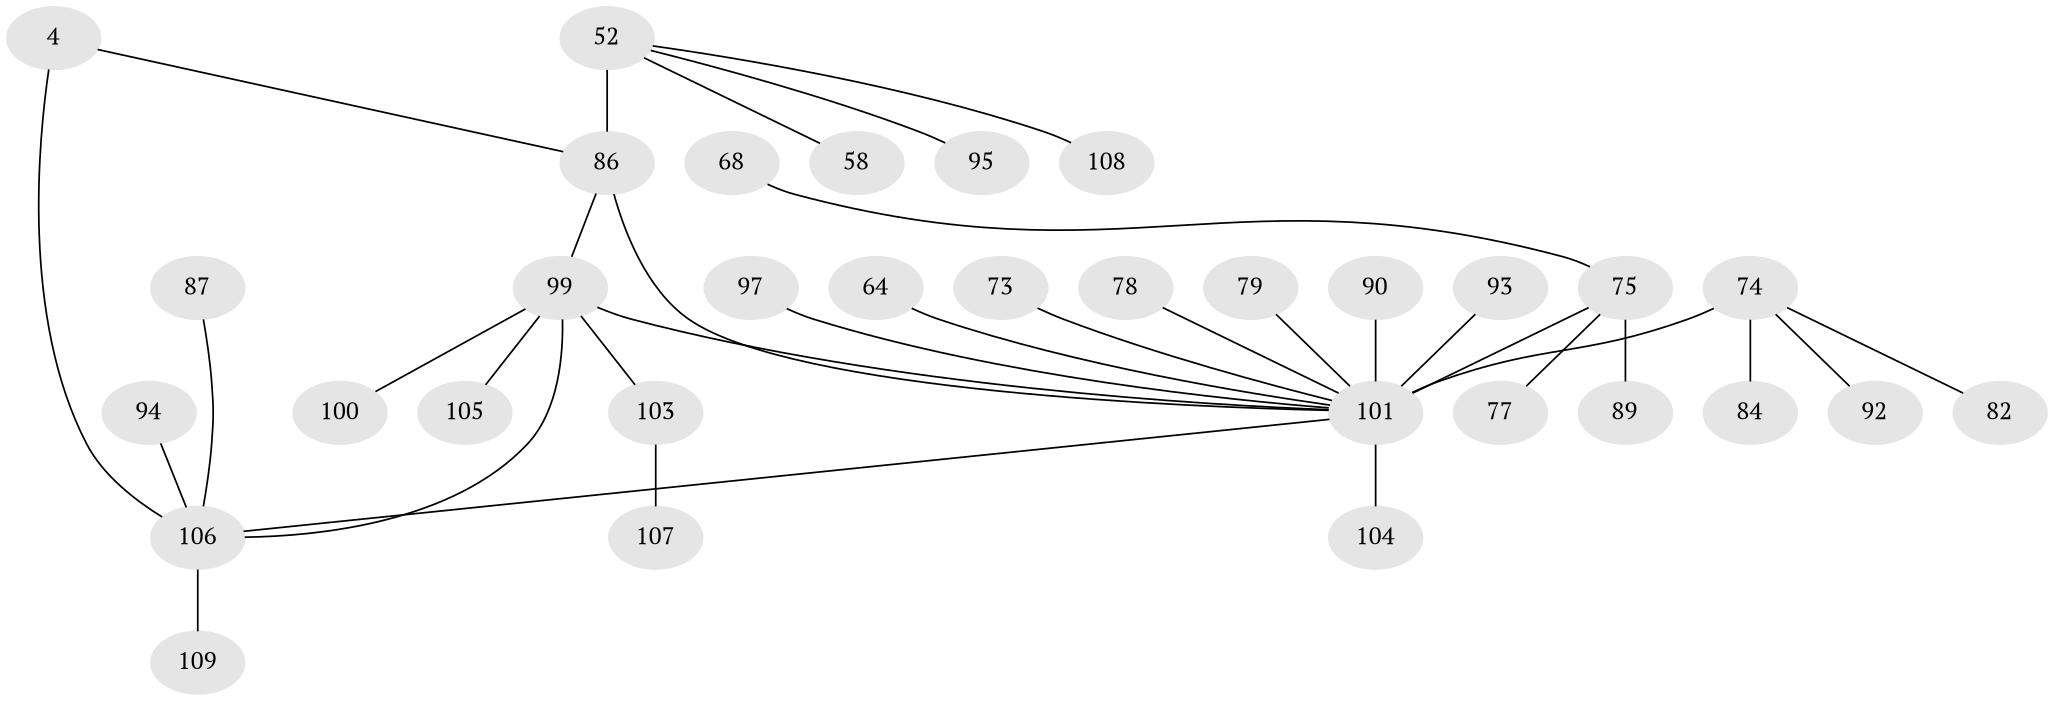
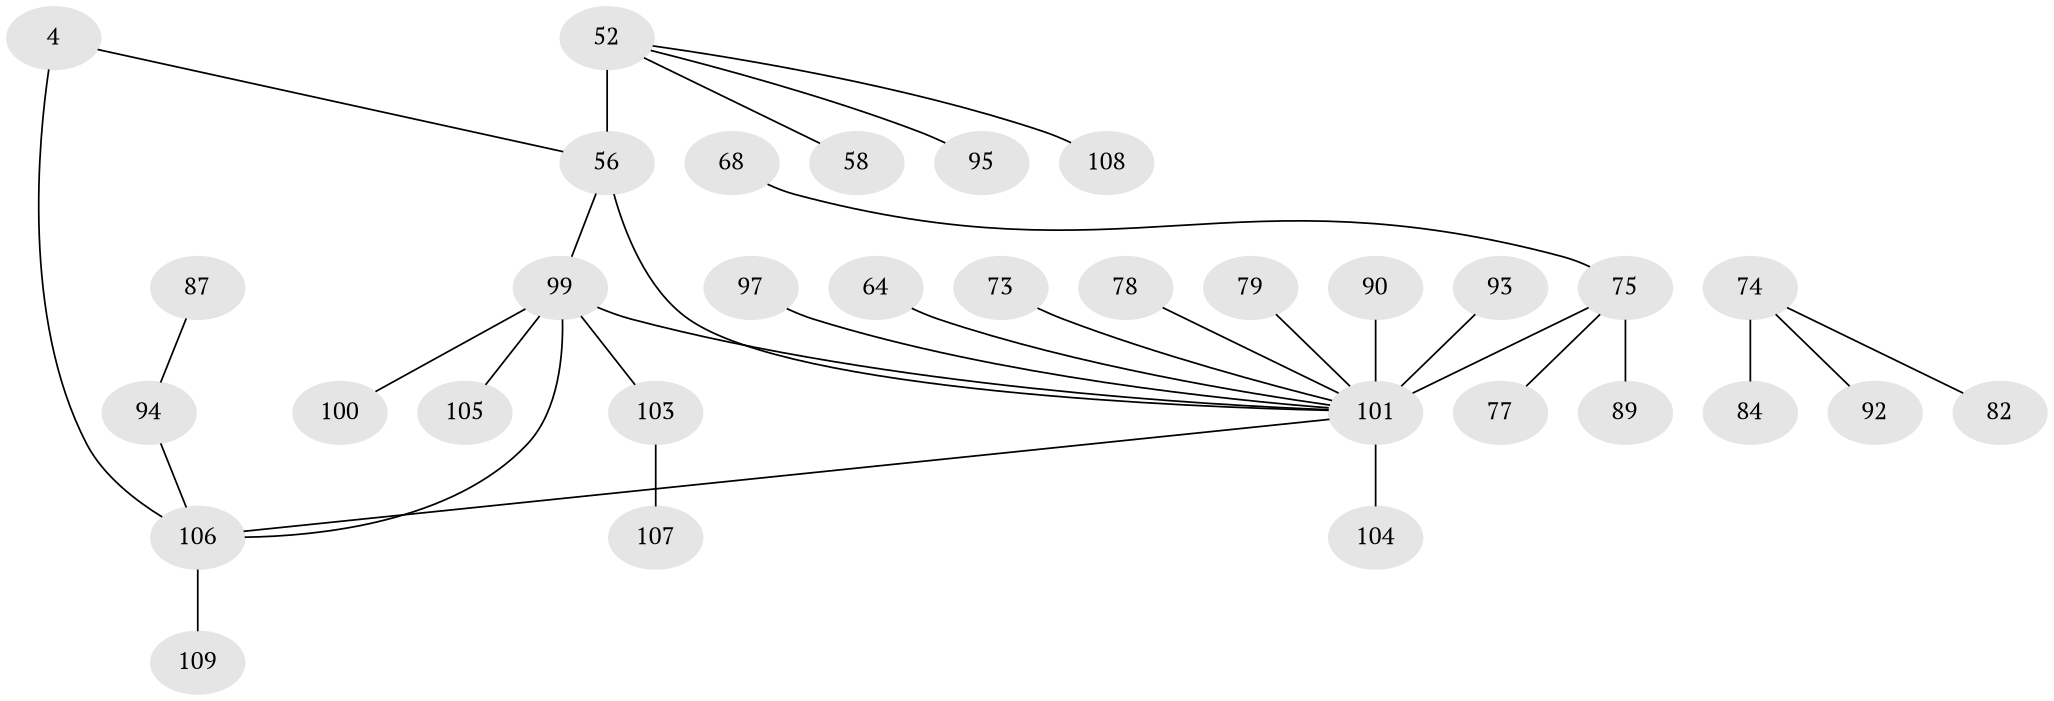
(607, 163) -> (607, 163)
(1586, 346) -> none
(213, 413) -> (173, 351)
